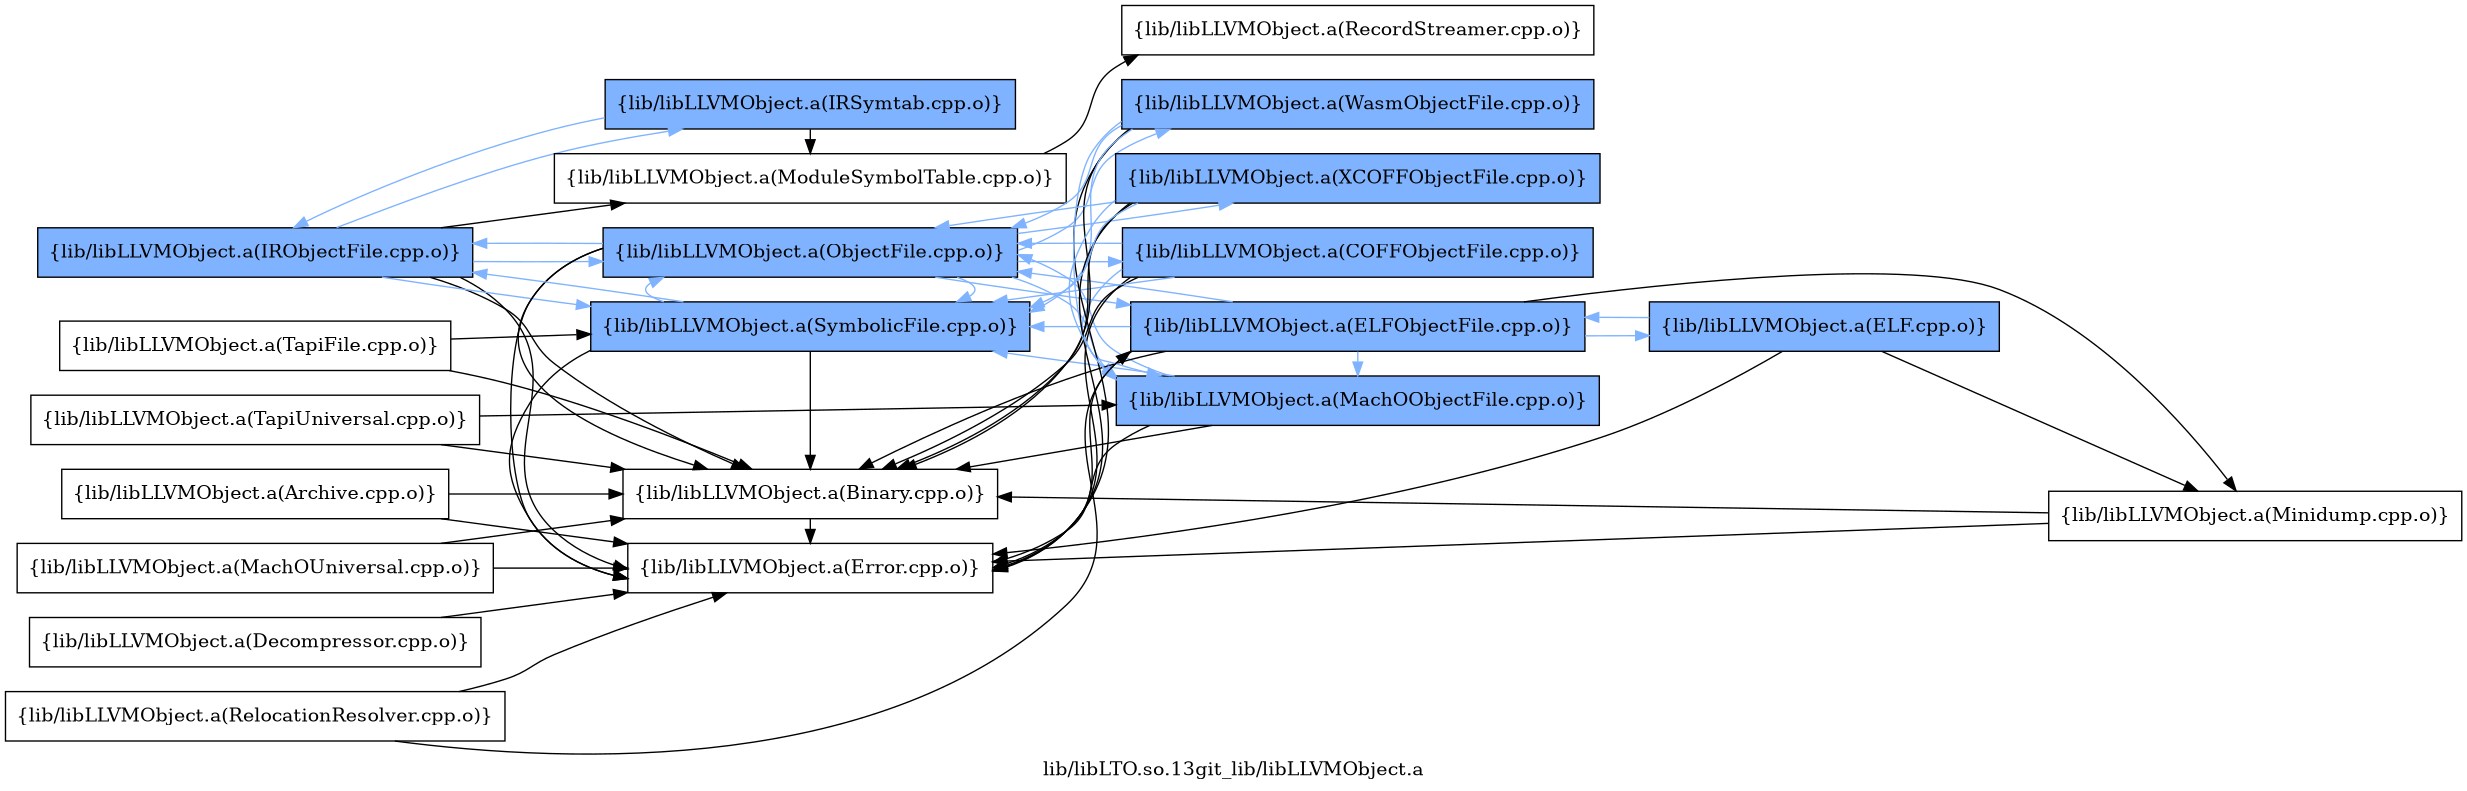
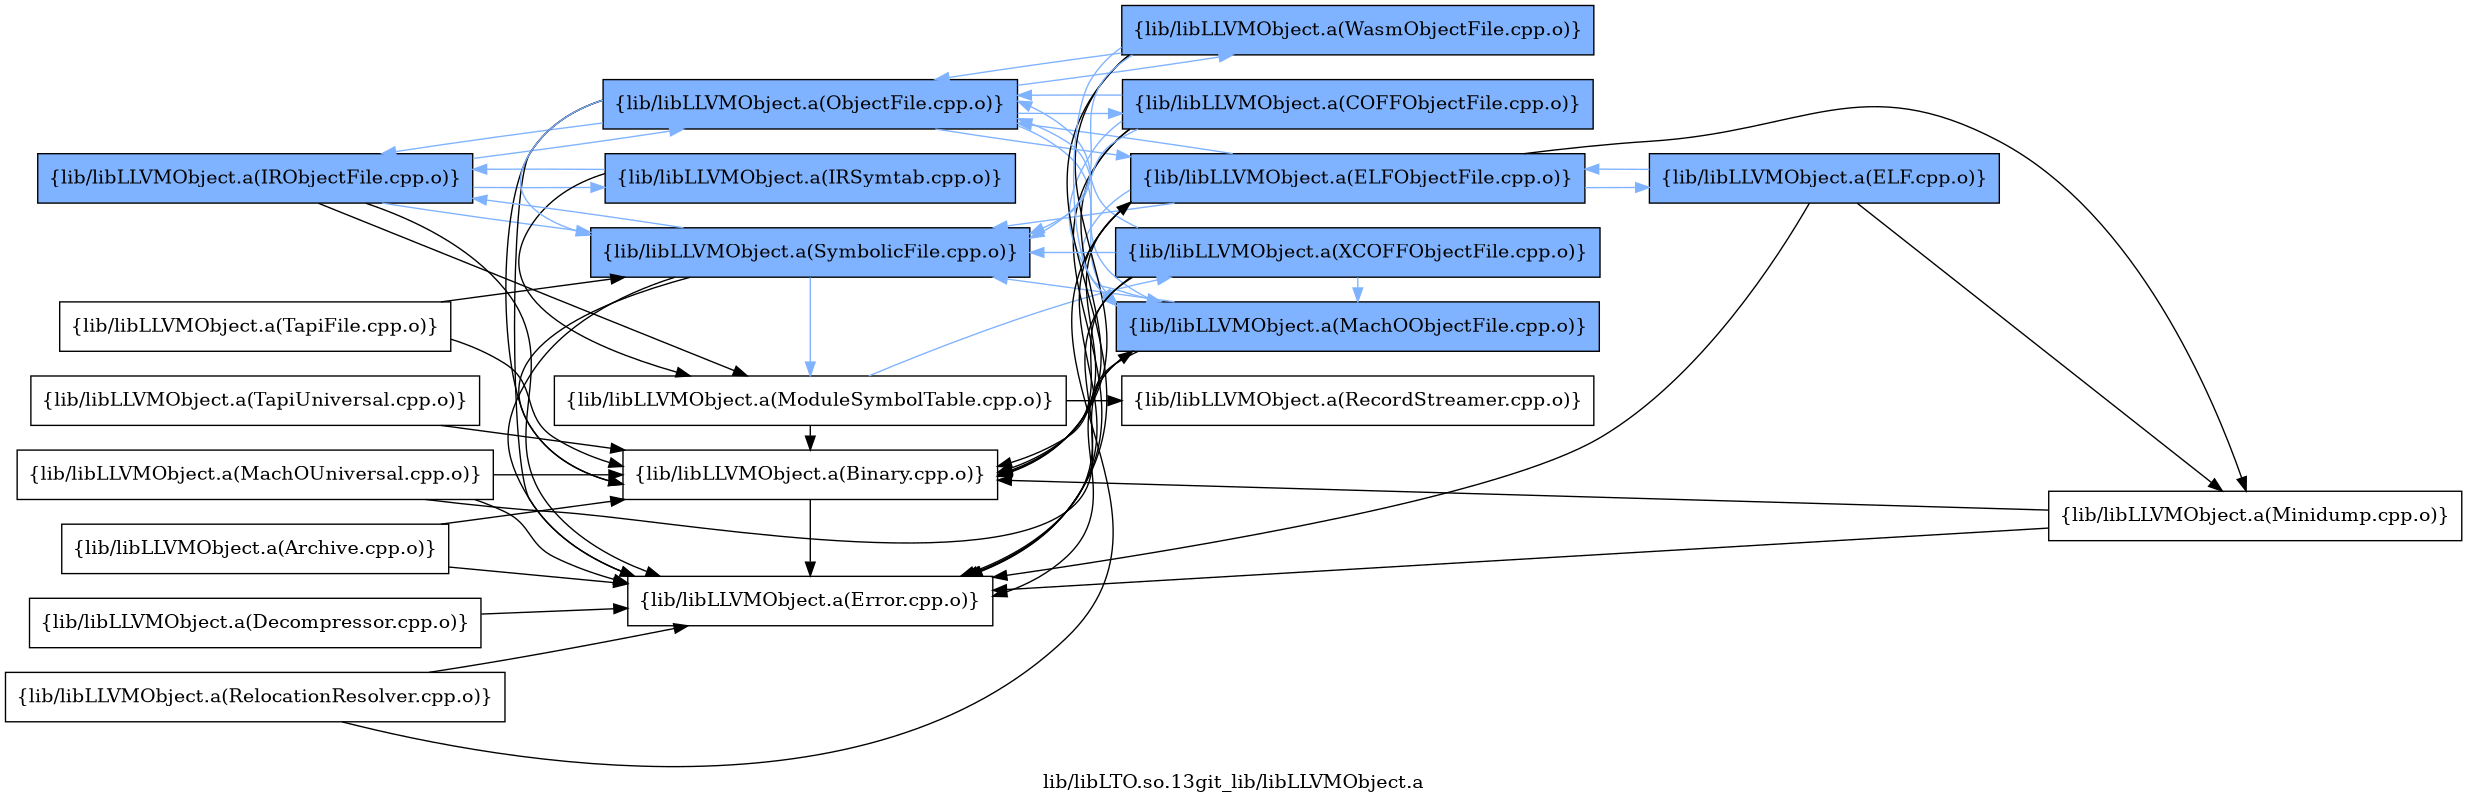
(1129, 219) -> (1011, 321)
(650, 295) -> (810, 320)
(574, 378) -> (810, 431)
(791, 411) -> (832, 540)
